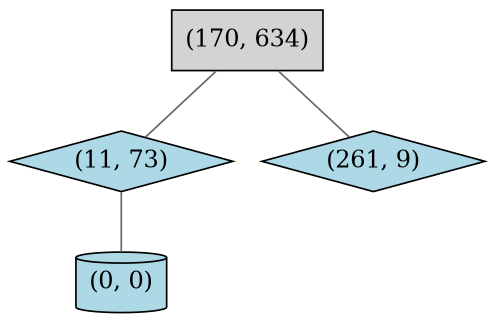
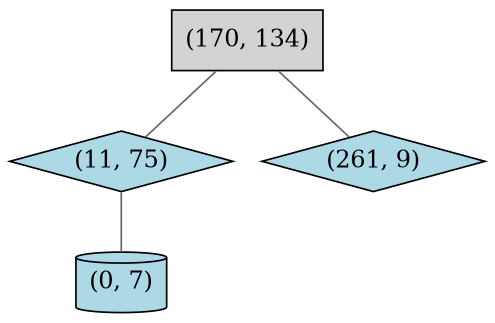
(247, 40) -> (247, 40)
(121, 161) -> (121, 161)
(121, 282) -> (121, 282)
